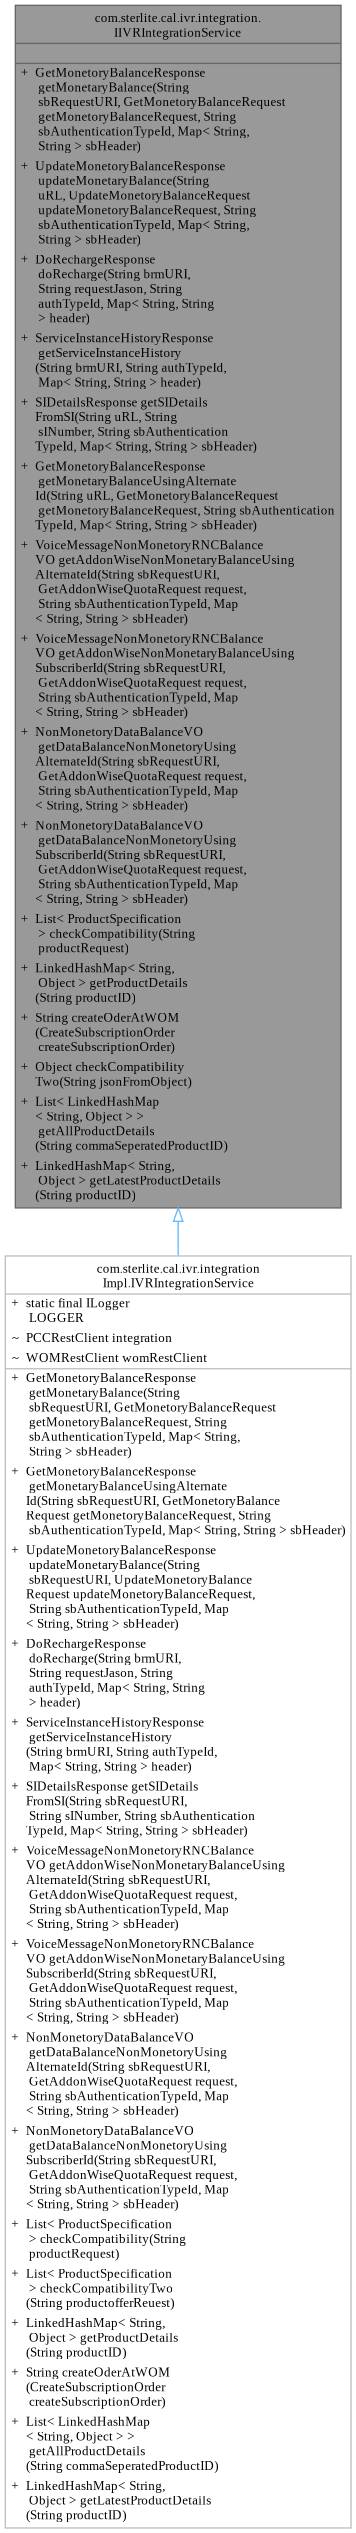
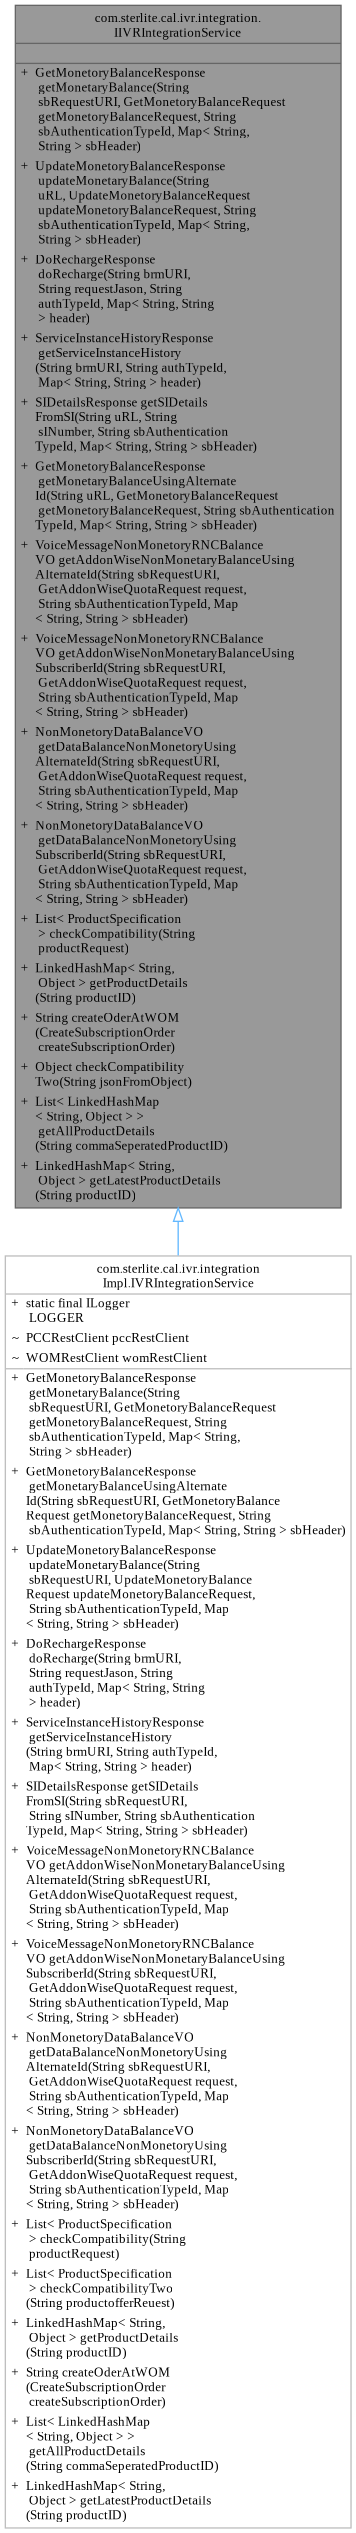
(99, 1338) -> (108, 1338)
